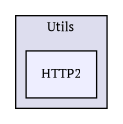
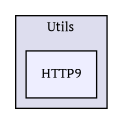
(61, 74) -> (61, 74)
